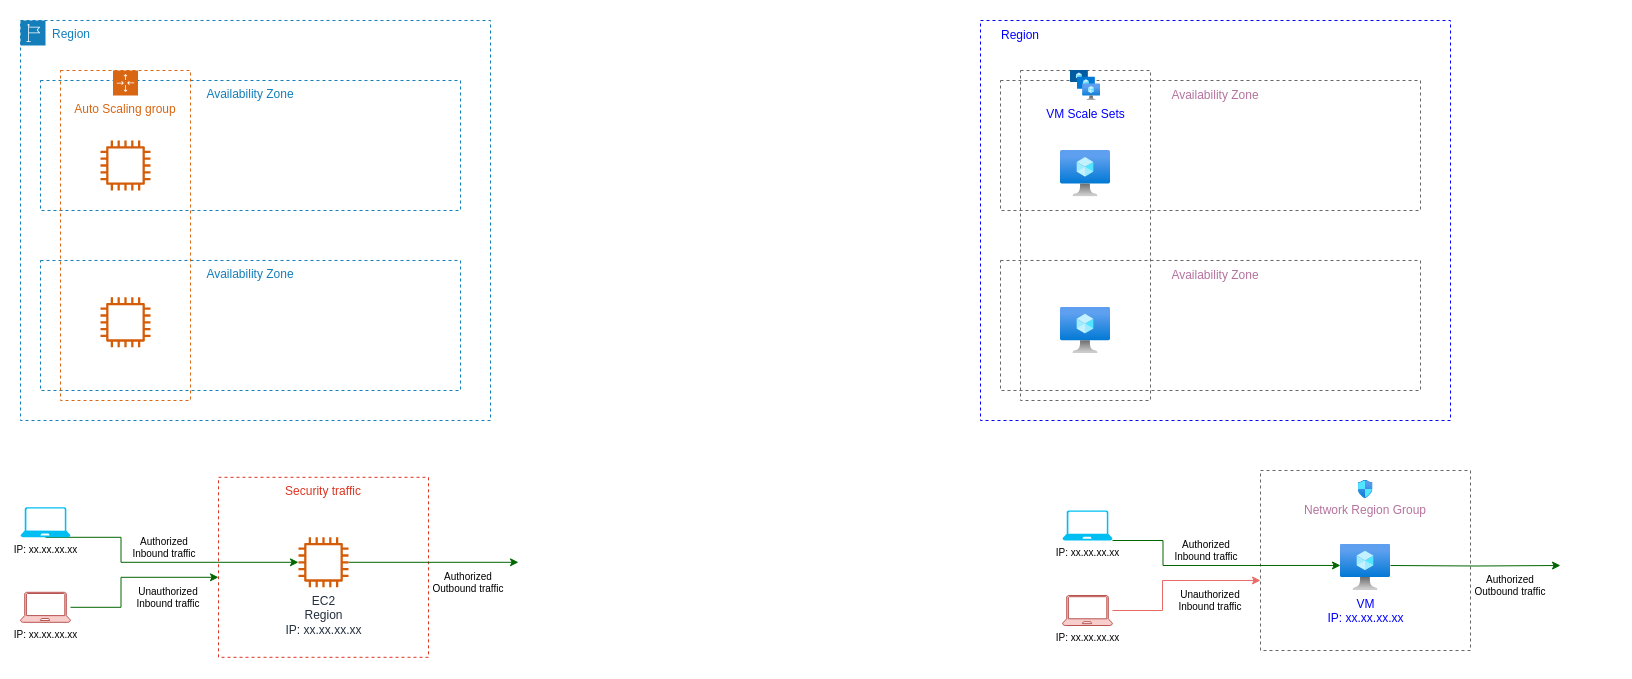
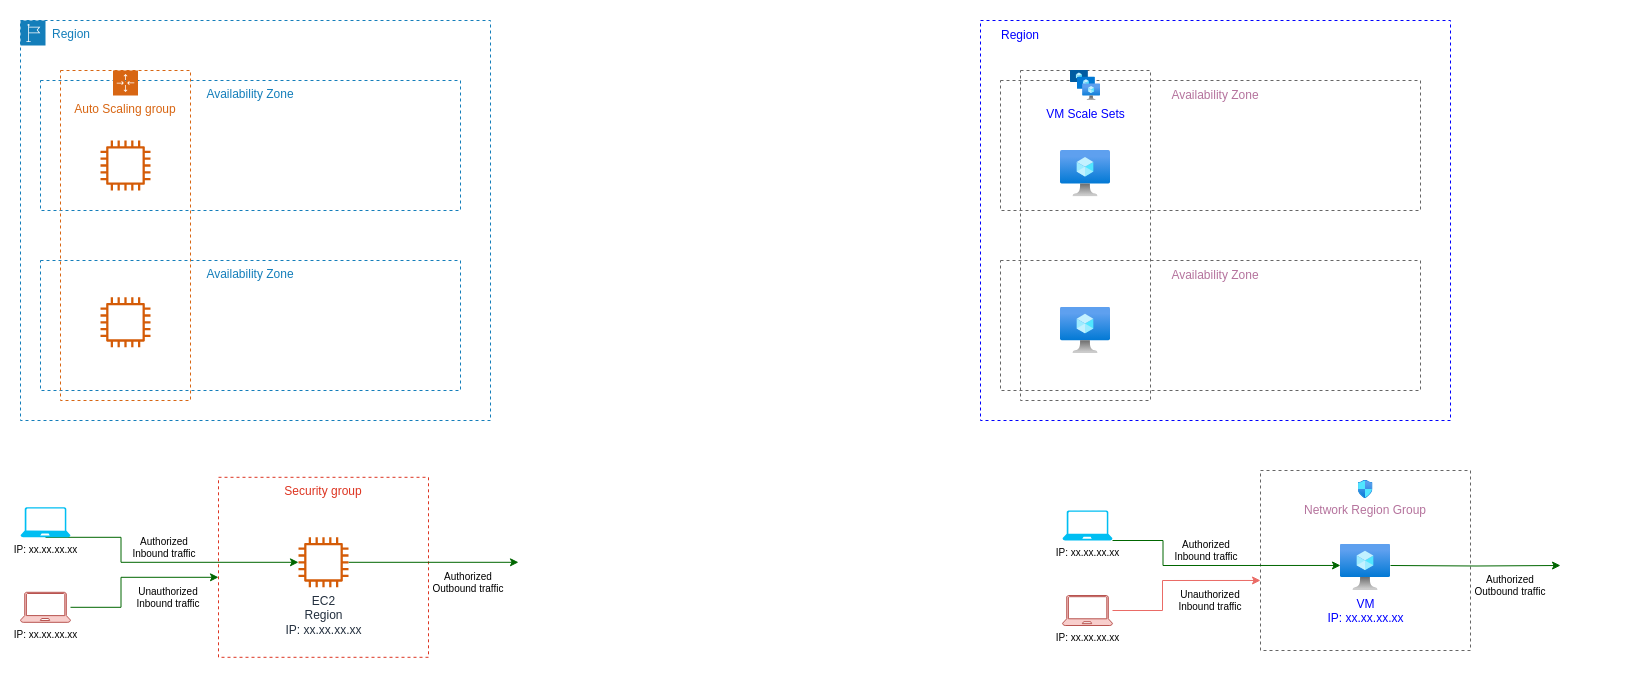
(323, 491) -> (323, 491)
